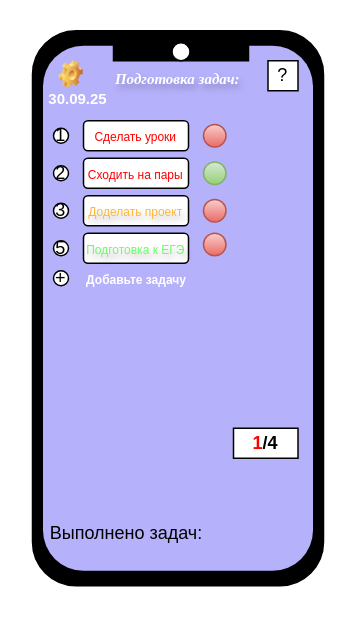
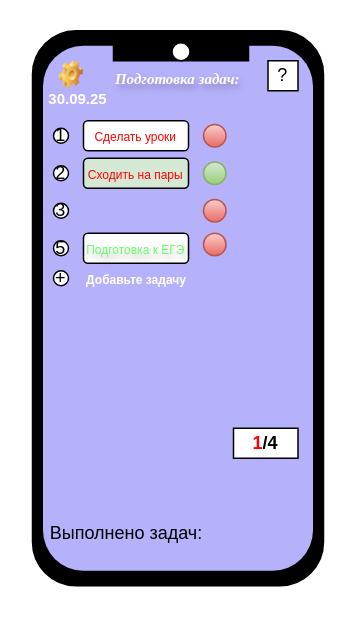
(136, 173) -> (136, 173)
(136, 211) -> none
